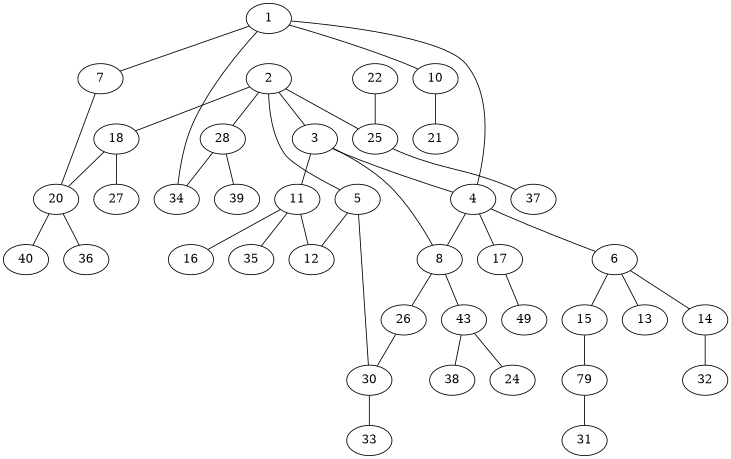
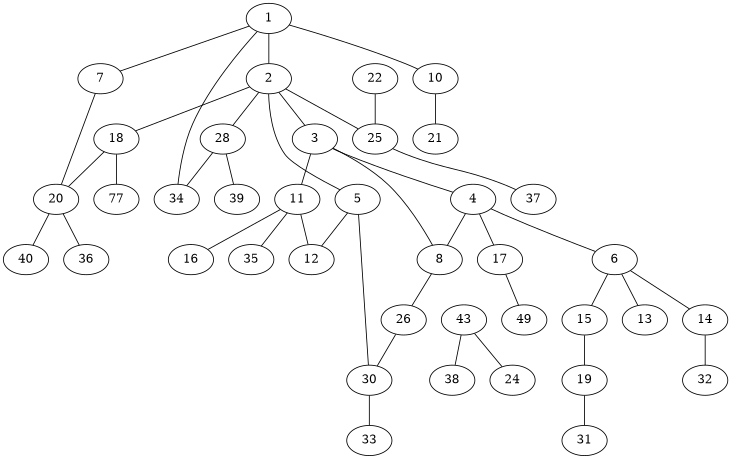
(442, 49) -> (269, 49)
(116, 199) -> (116, 199)
(452, 290) -> none
(585, 380) -> (585, 380)
